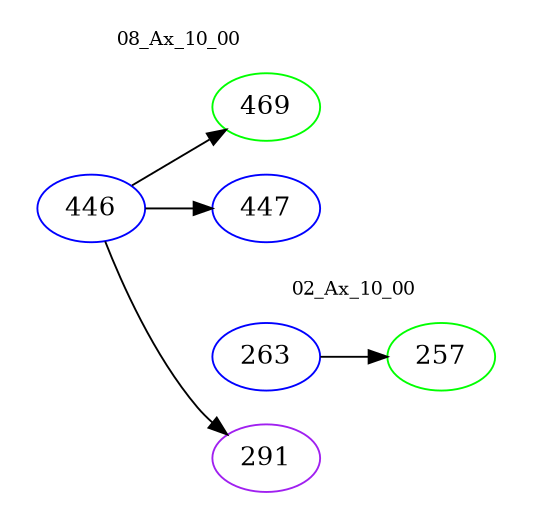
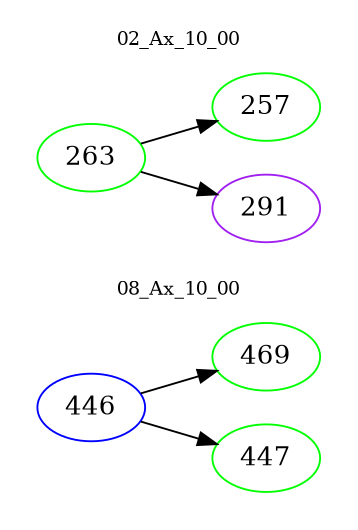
(266, 208) -> (266, 458)
(150, 337) -> (170, 180)
(266, 357) -> (91, 158)
